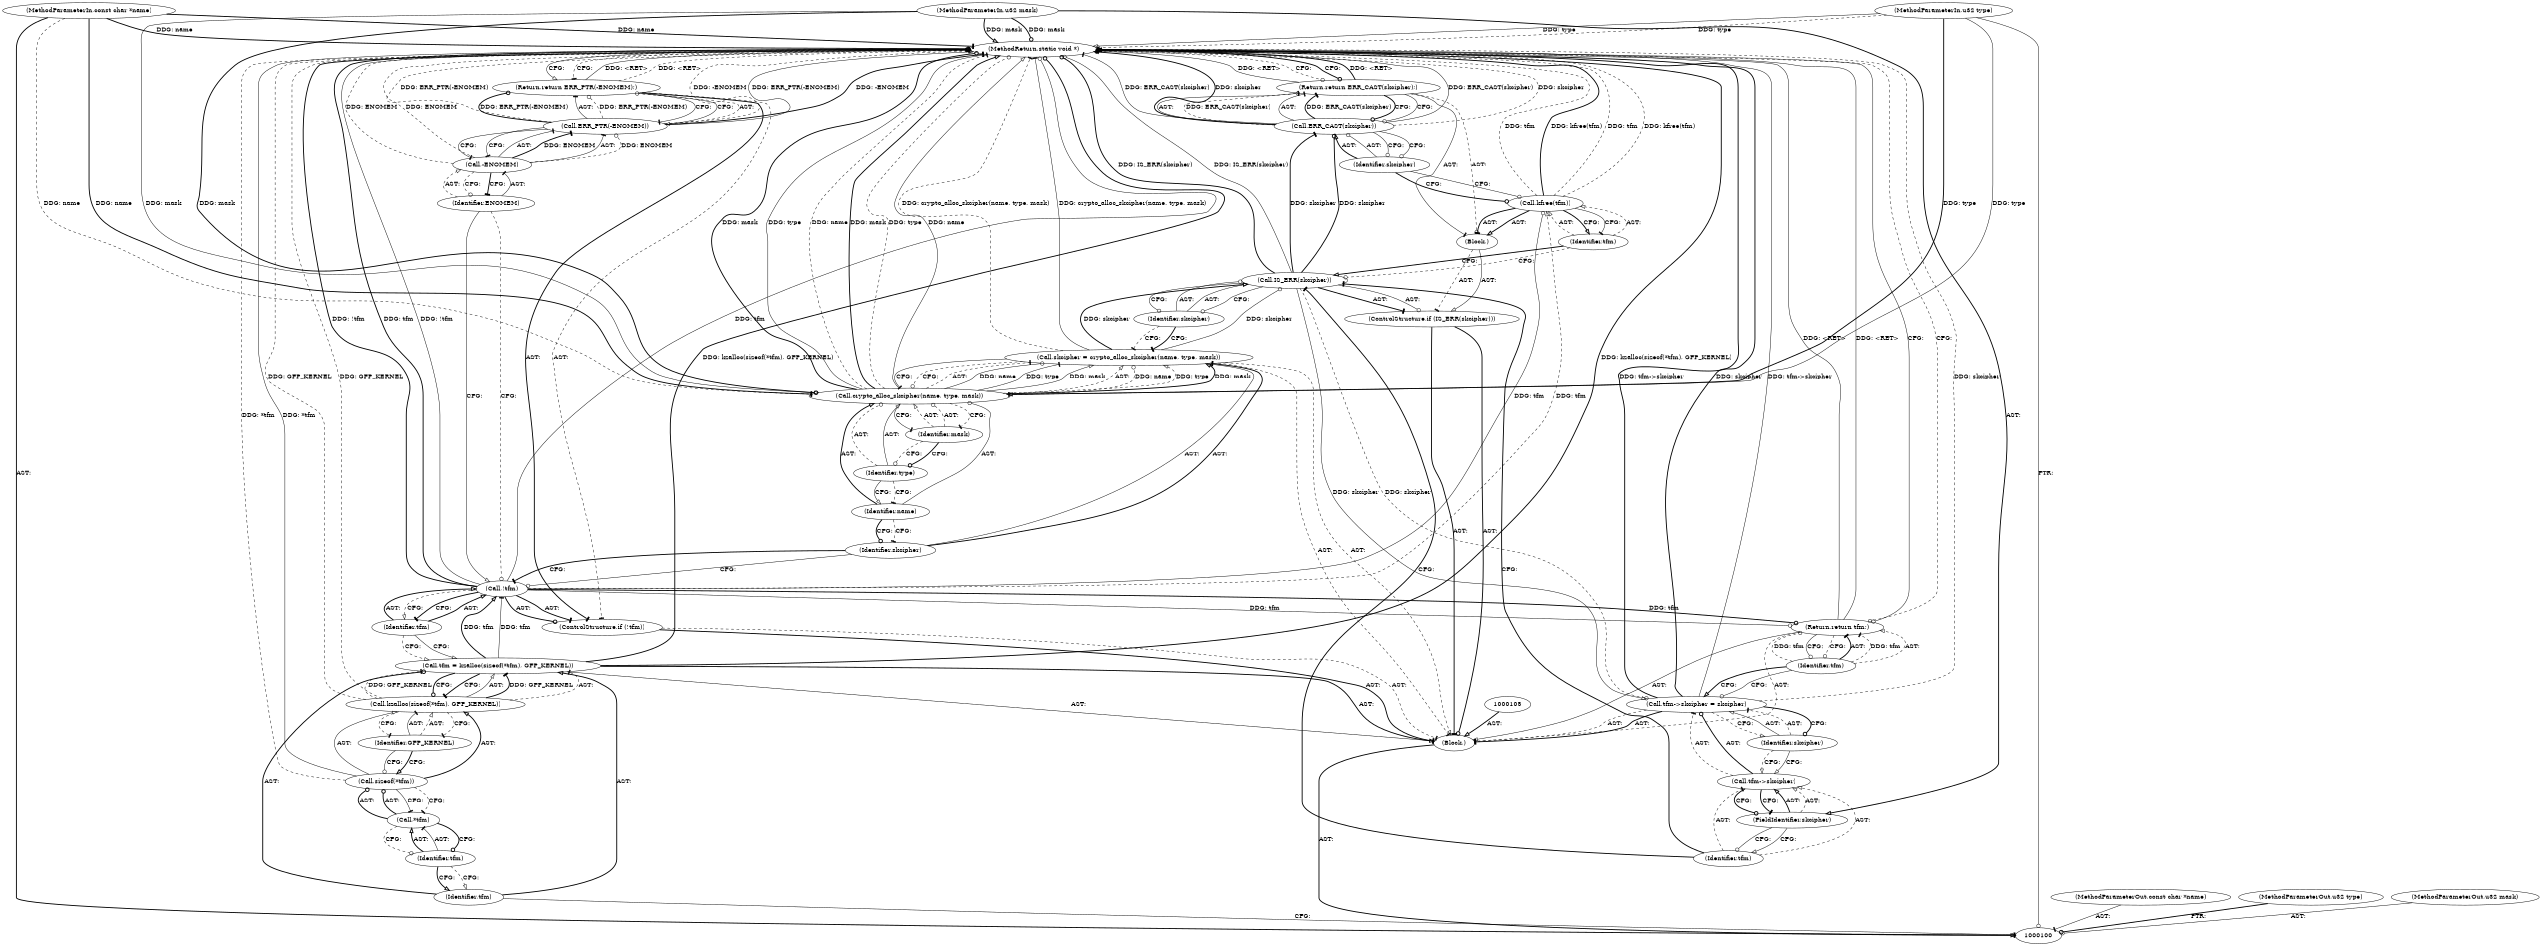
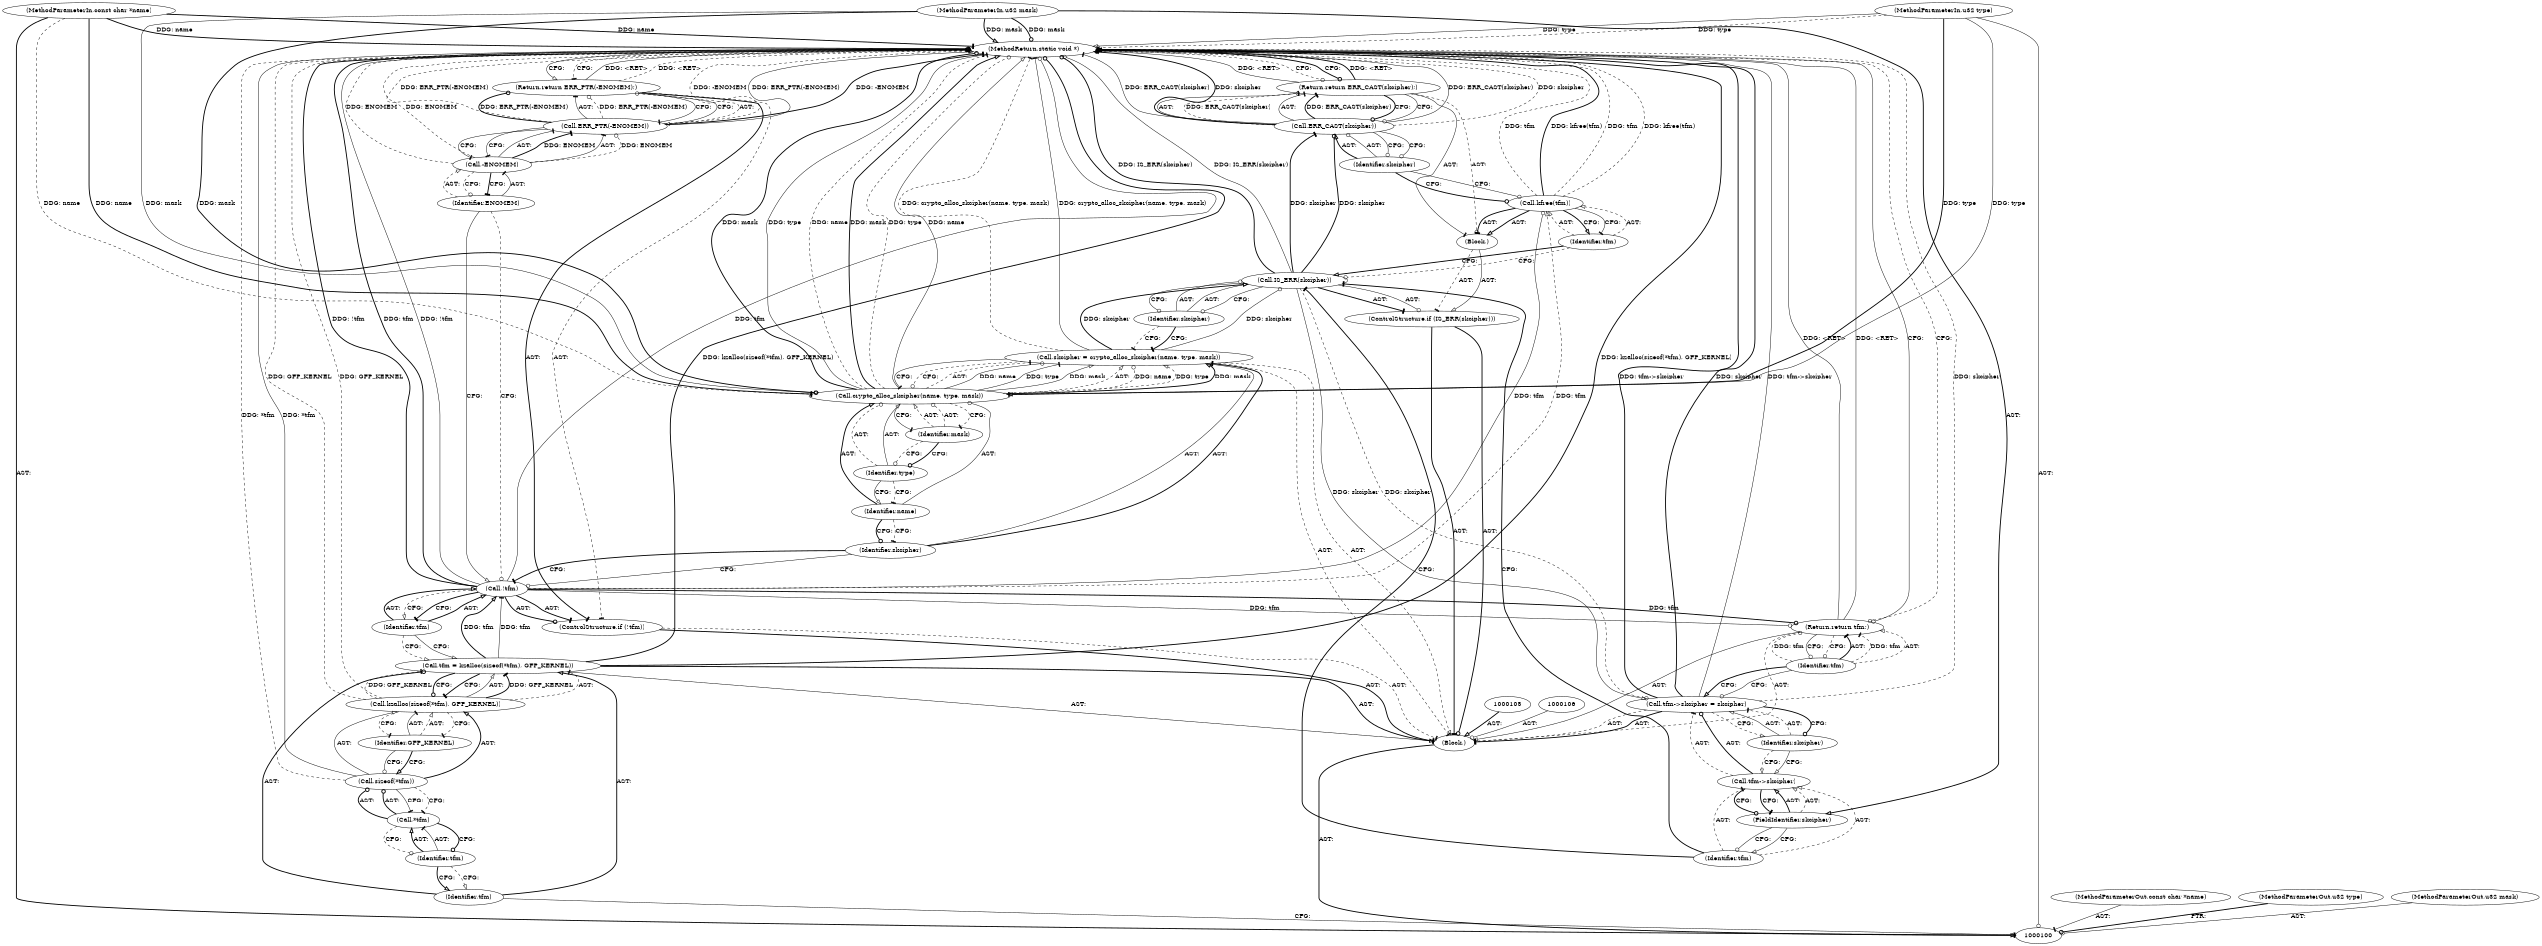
(2047, 473) -> (2047, 473)
none -> (1562, 704)
